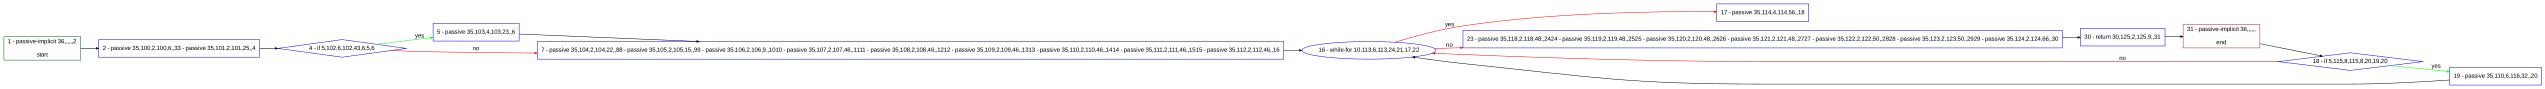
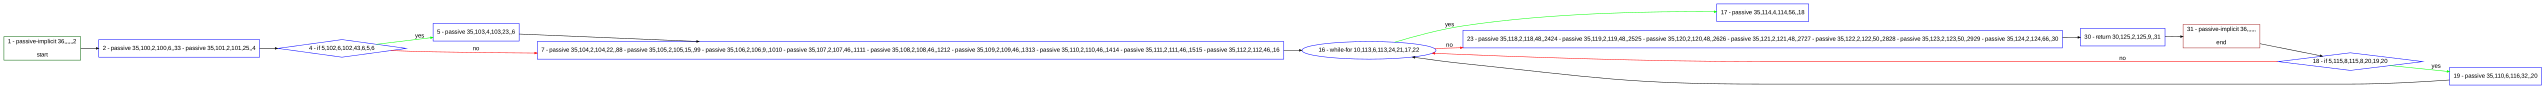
(1553, 16) -> (1553, 16)
